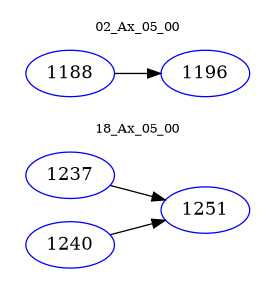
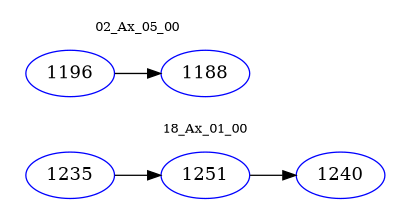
(131, 73) -> (131, 73)
(138, 130) -> (205, 130)
(70, 175) -> (70, 175)
(131, 229) -> (266, 175)
